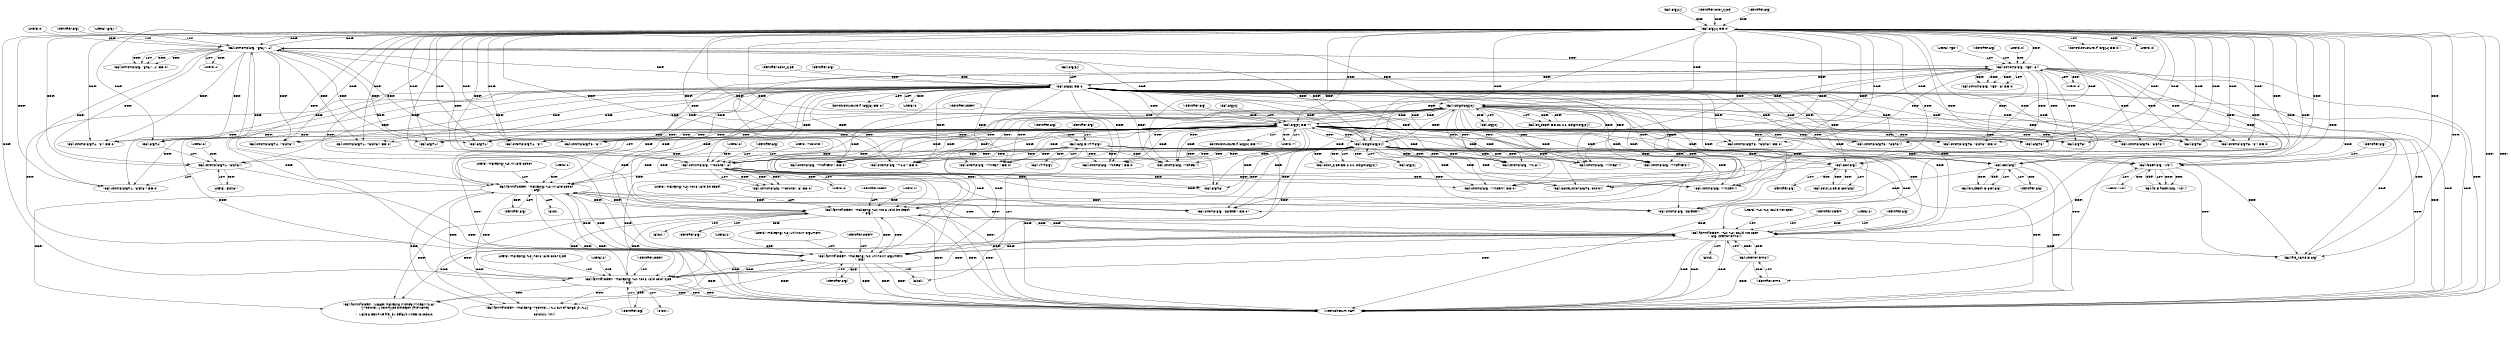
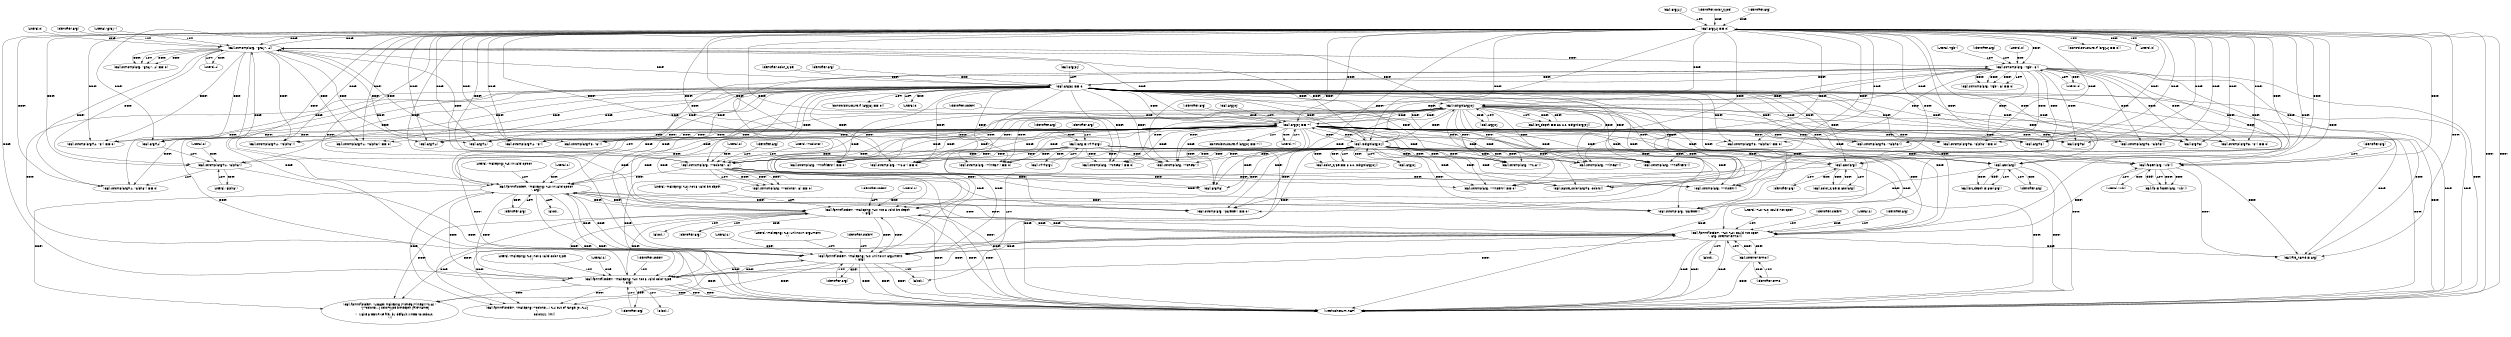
(1700, 19) -> (1700, 19)
(2345, 91) -> (1436, 62)
(839, 189) -> none
